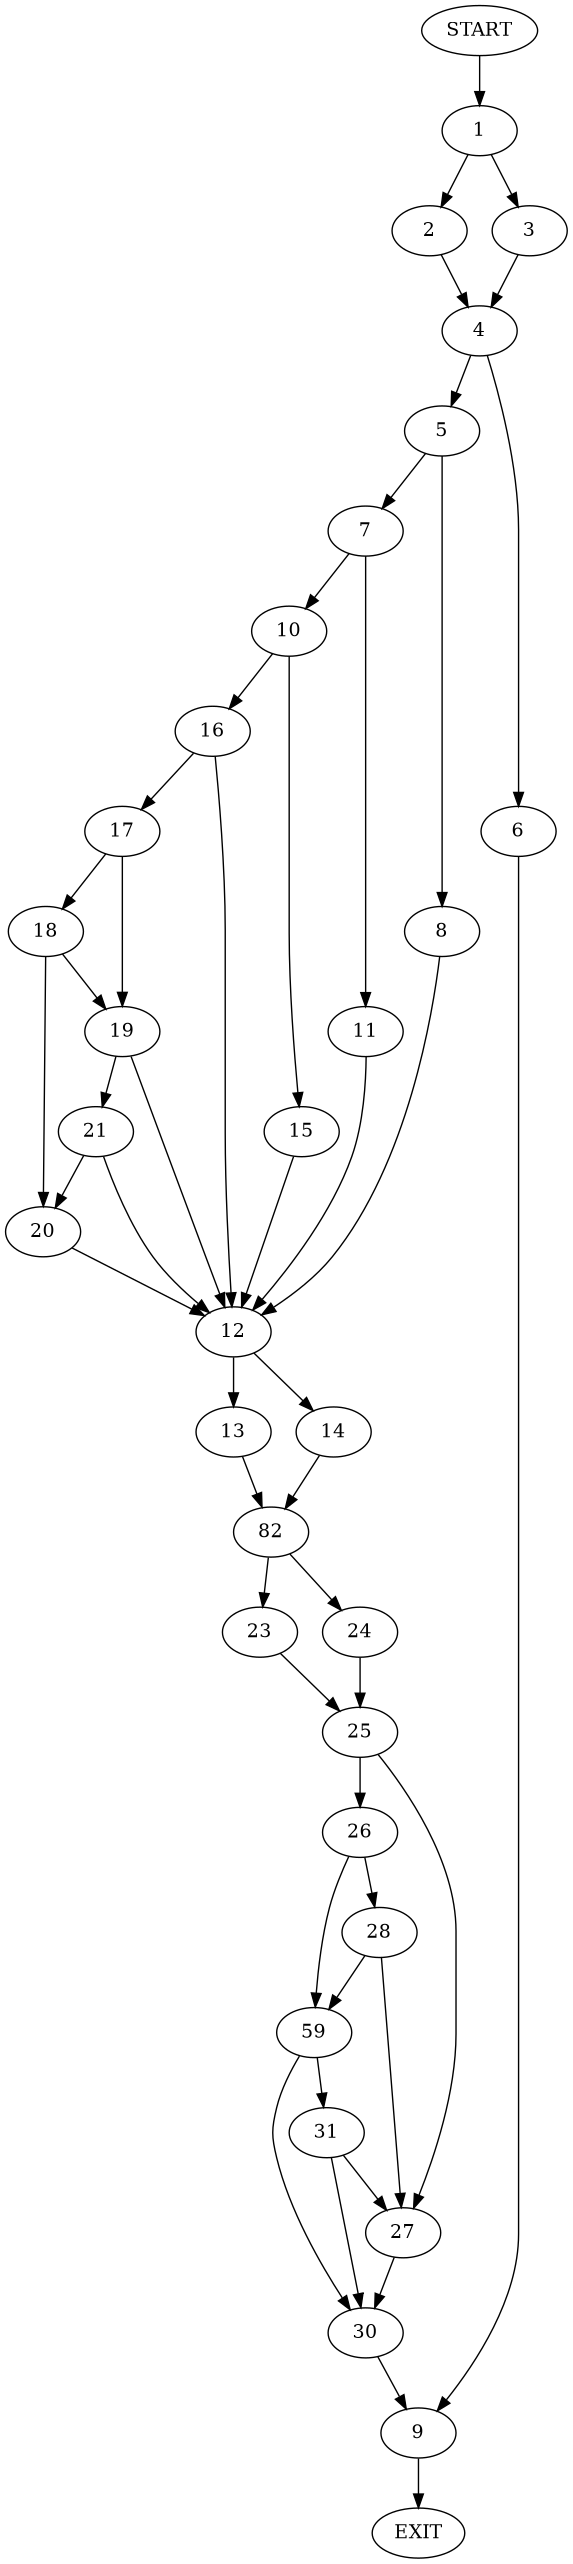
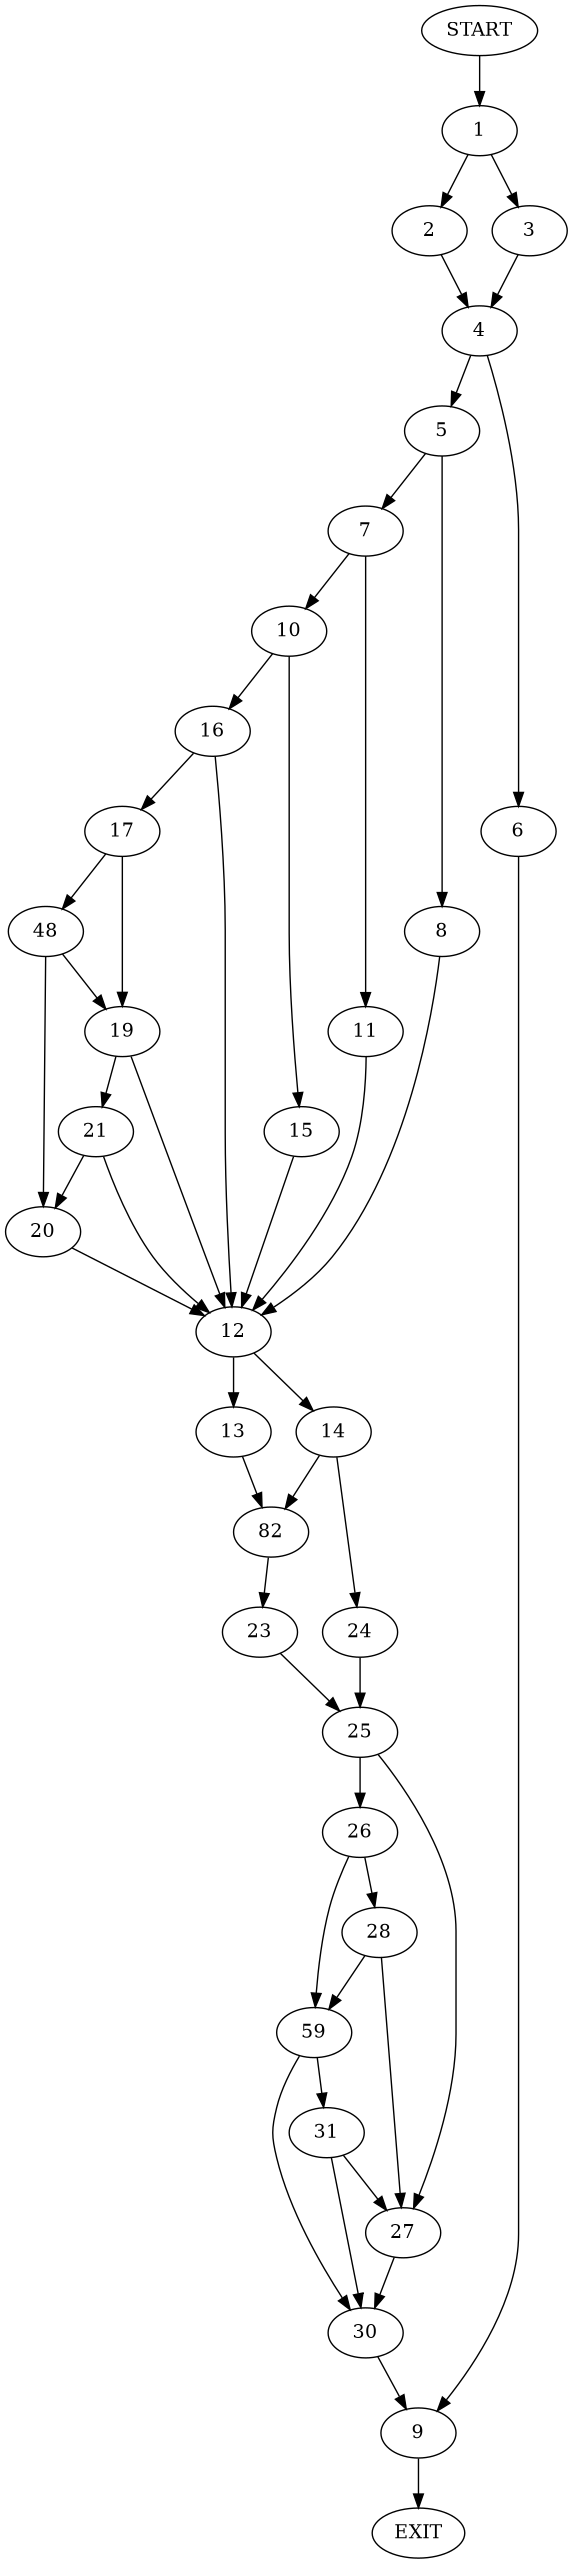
(46, 931) -> (46, 931)
(311, 1577) -> (346, 1525)
